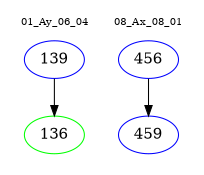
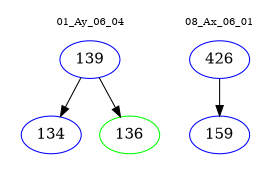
(149, 22) -> (220, 22)
(149, 60) -> (220, 60)
none -> (51, 135)
(149, 135) -> (220, 135)
